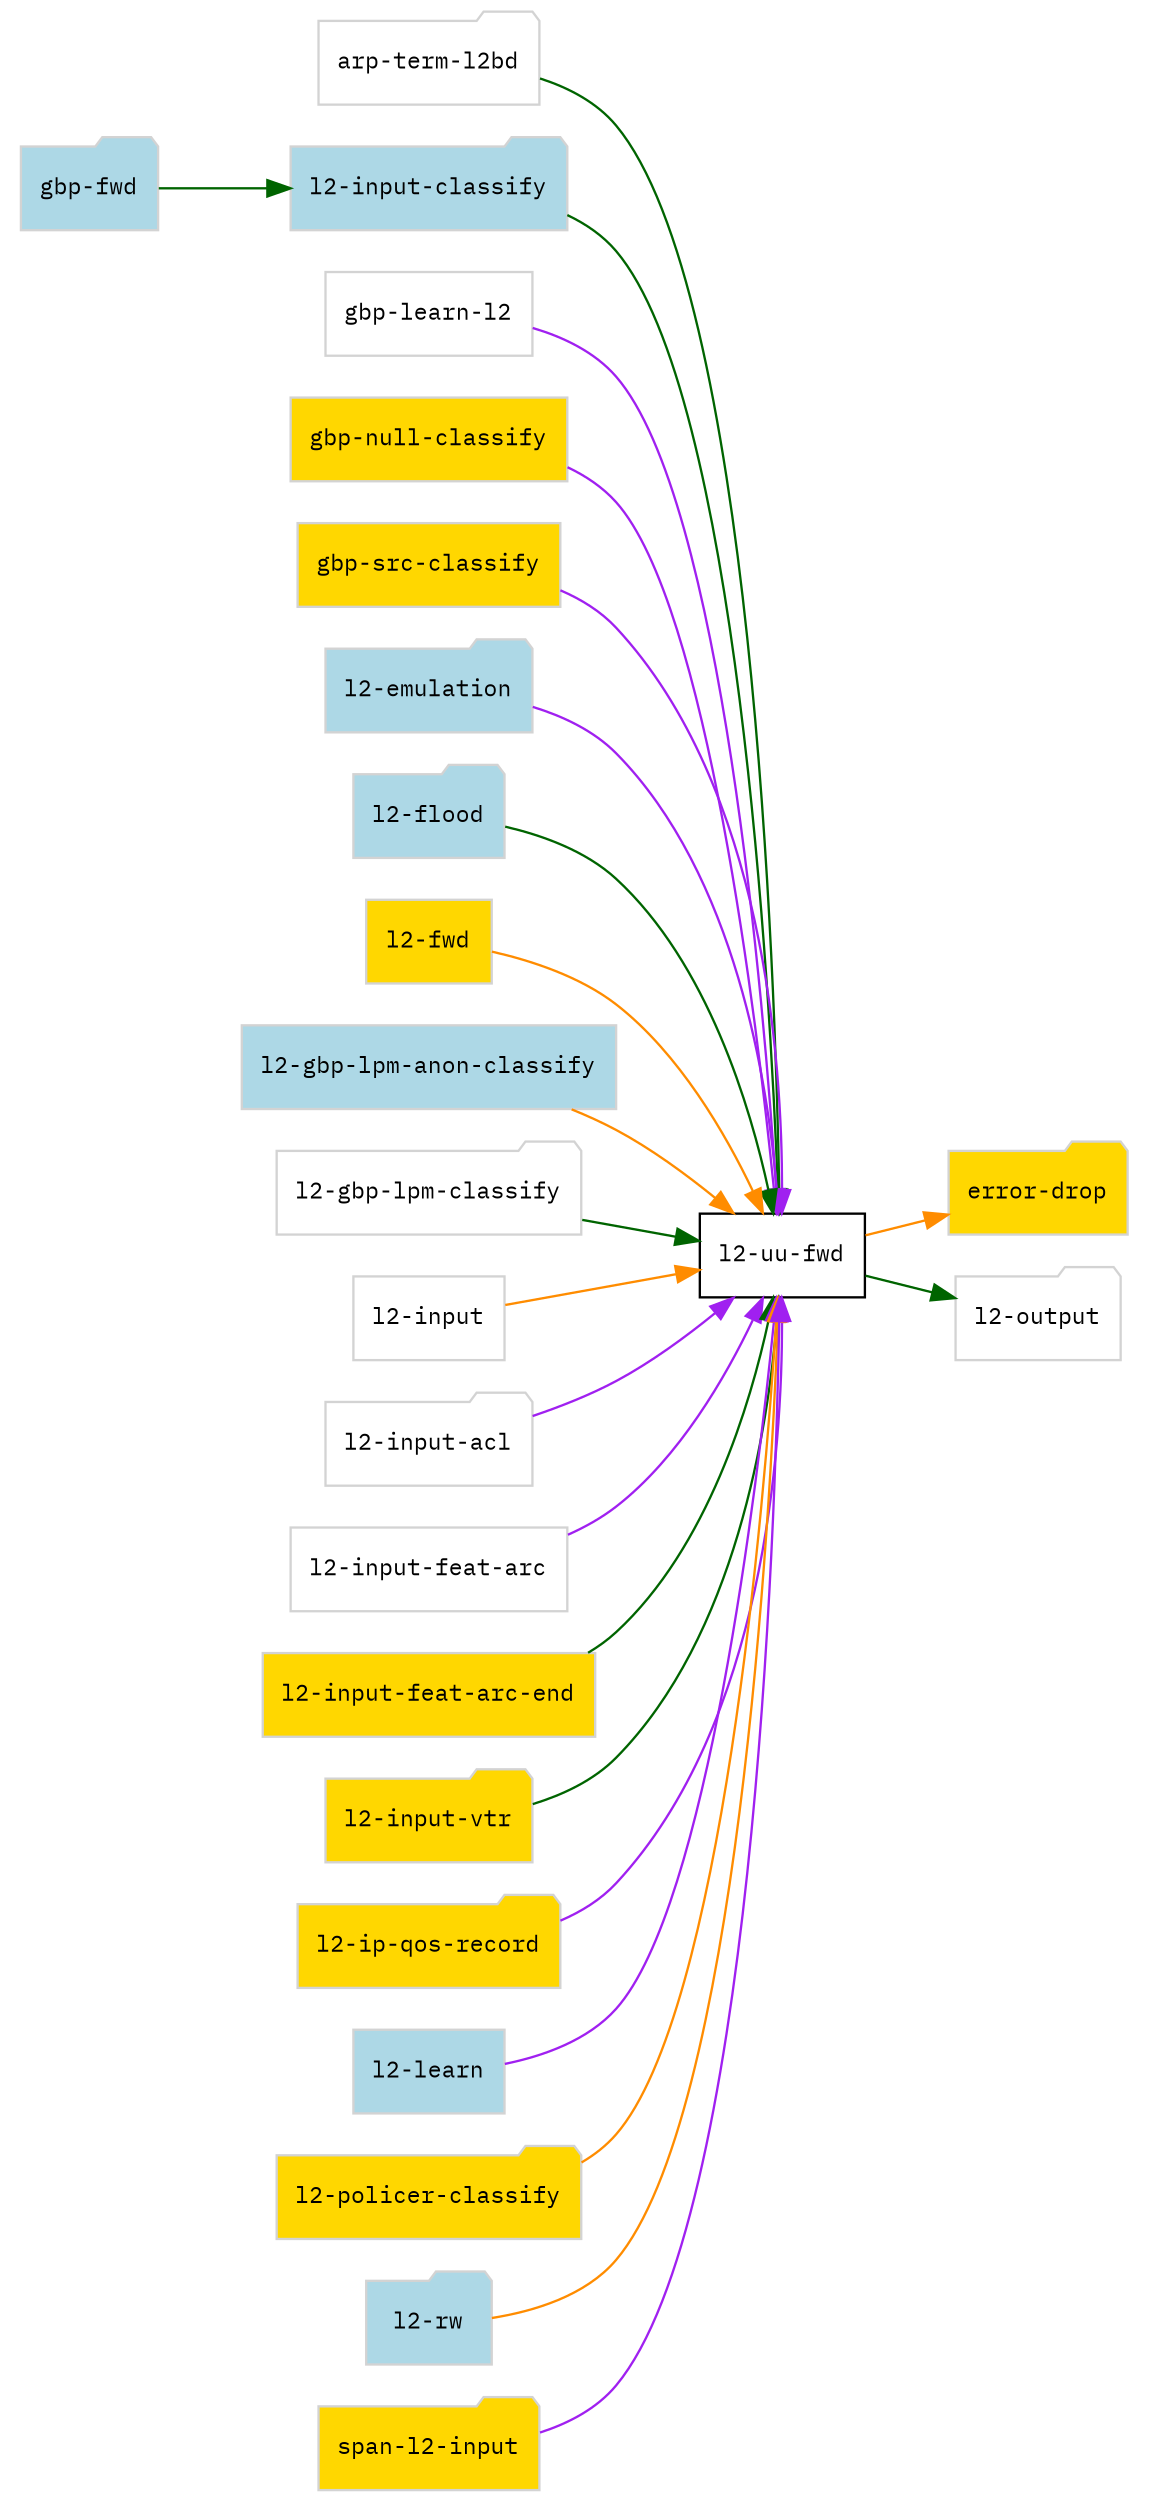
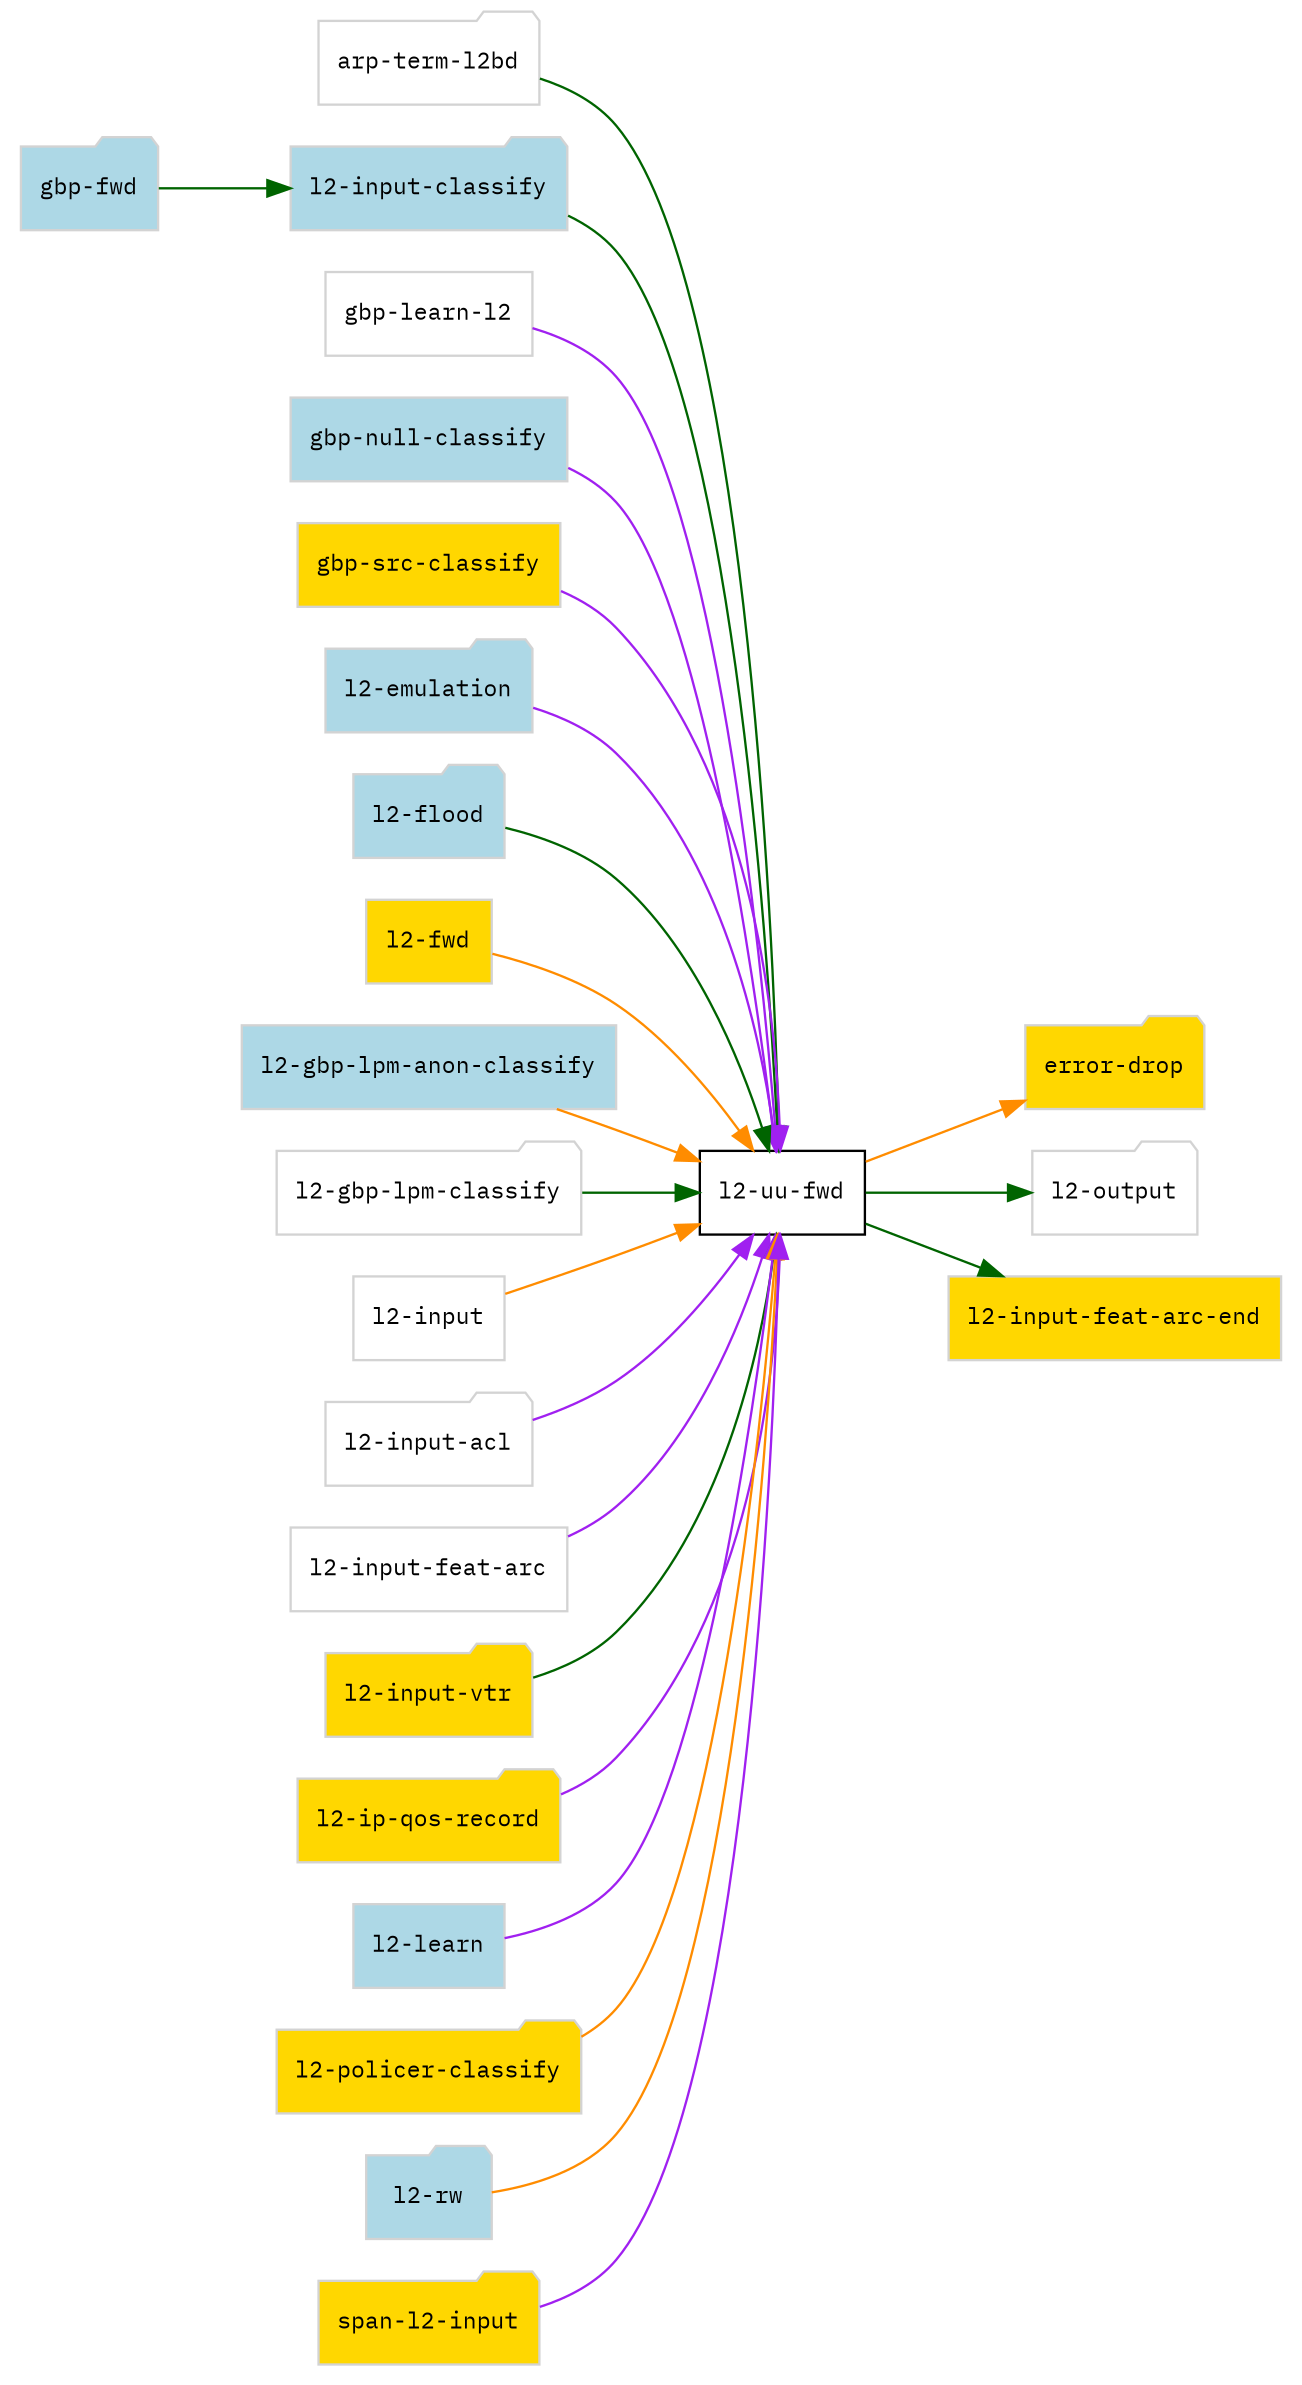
(429, 439) -> (429, 439)
(707, 1503) -> (923, 1246)
